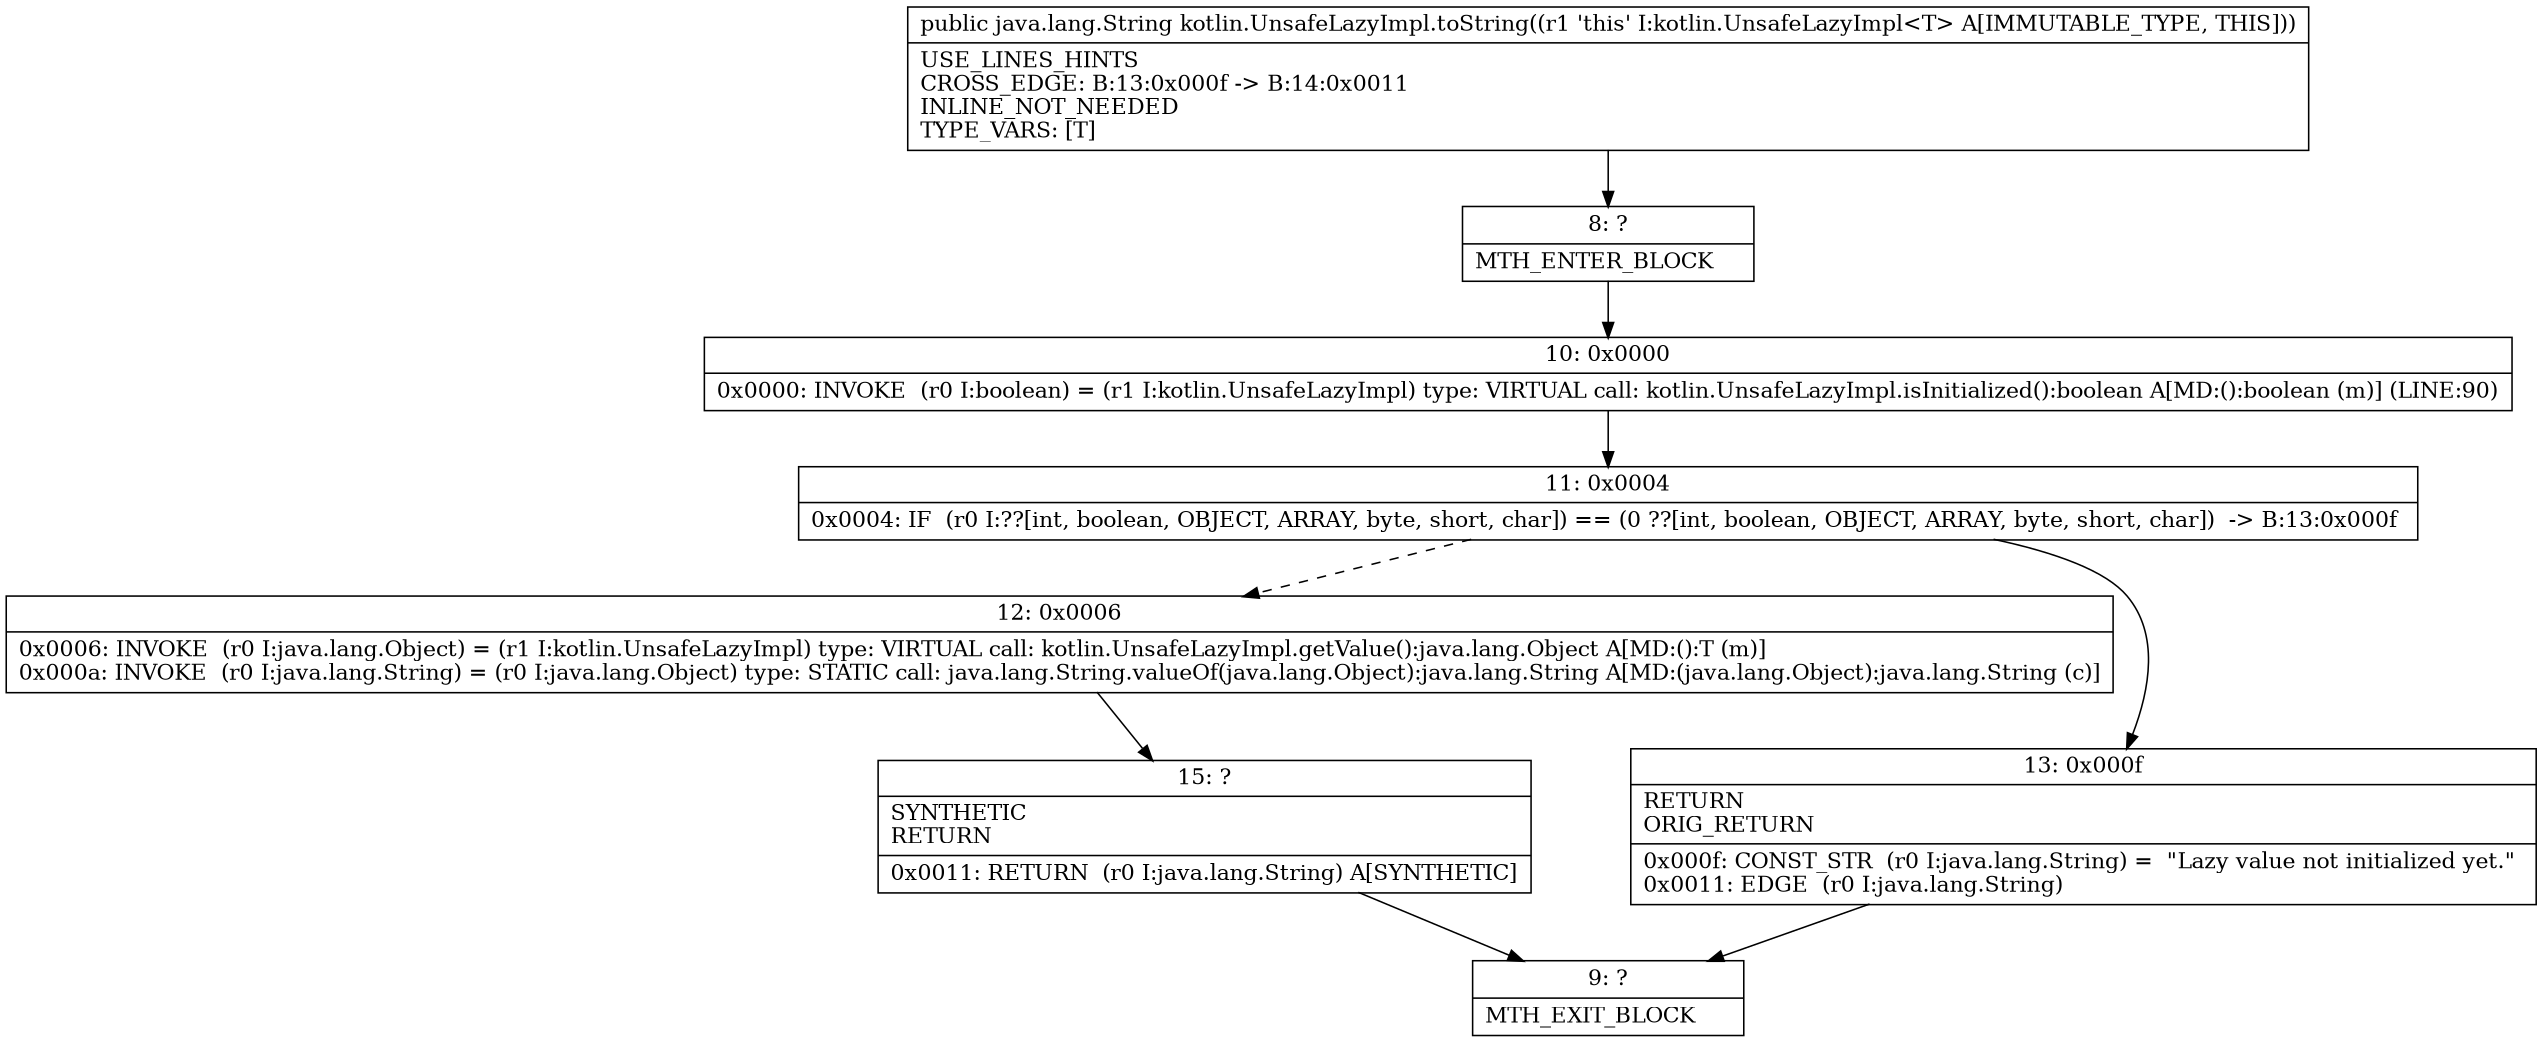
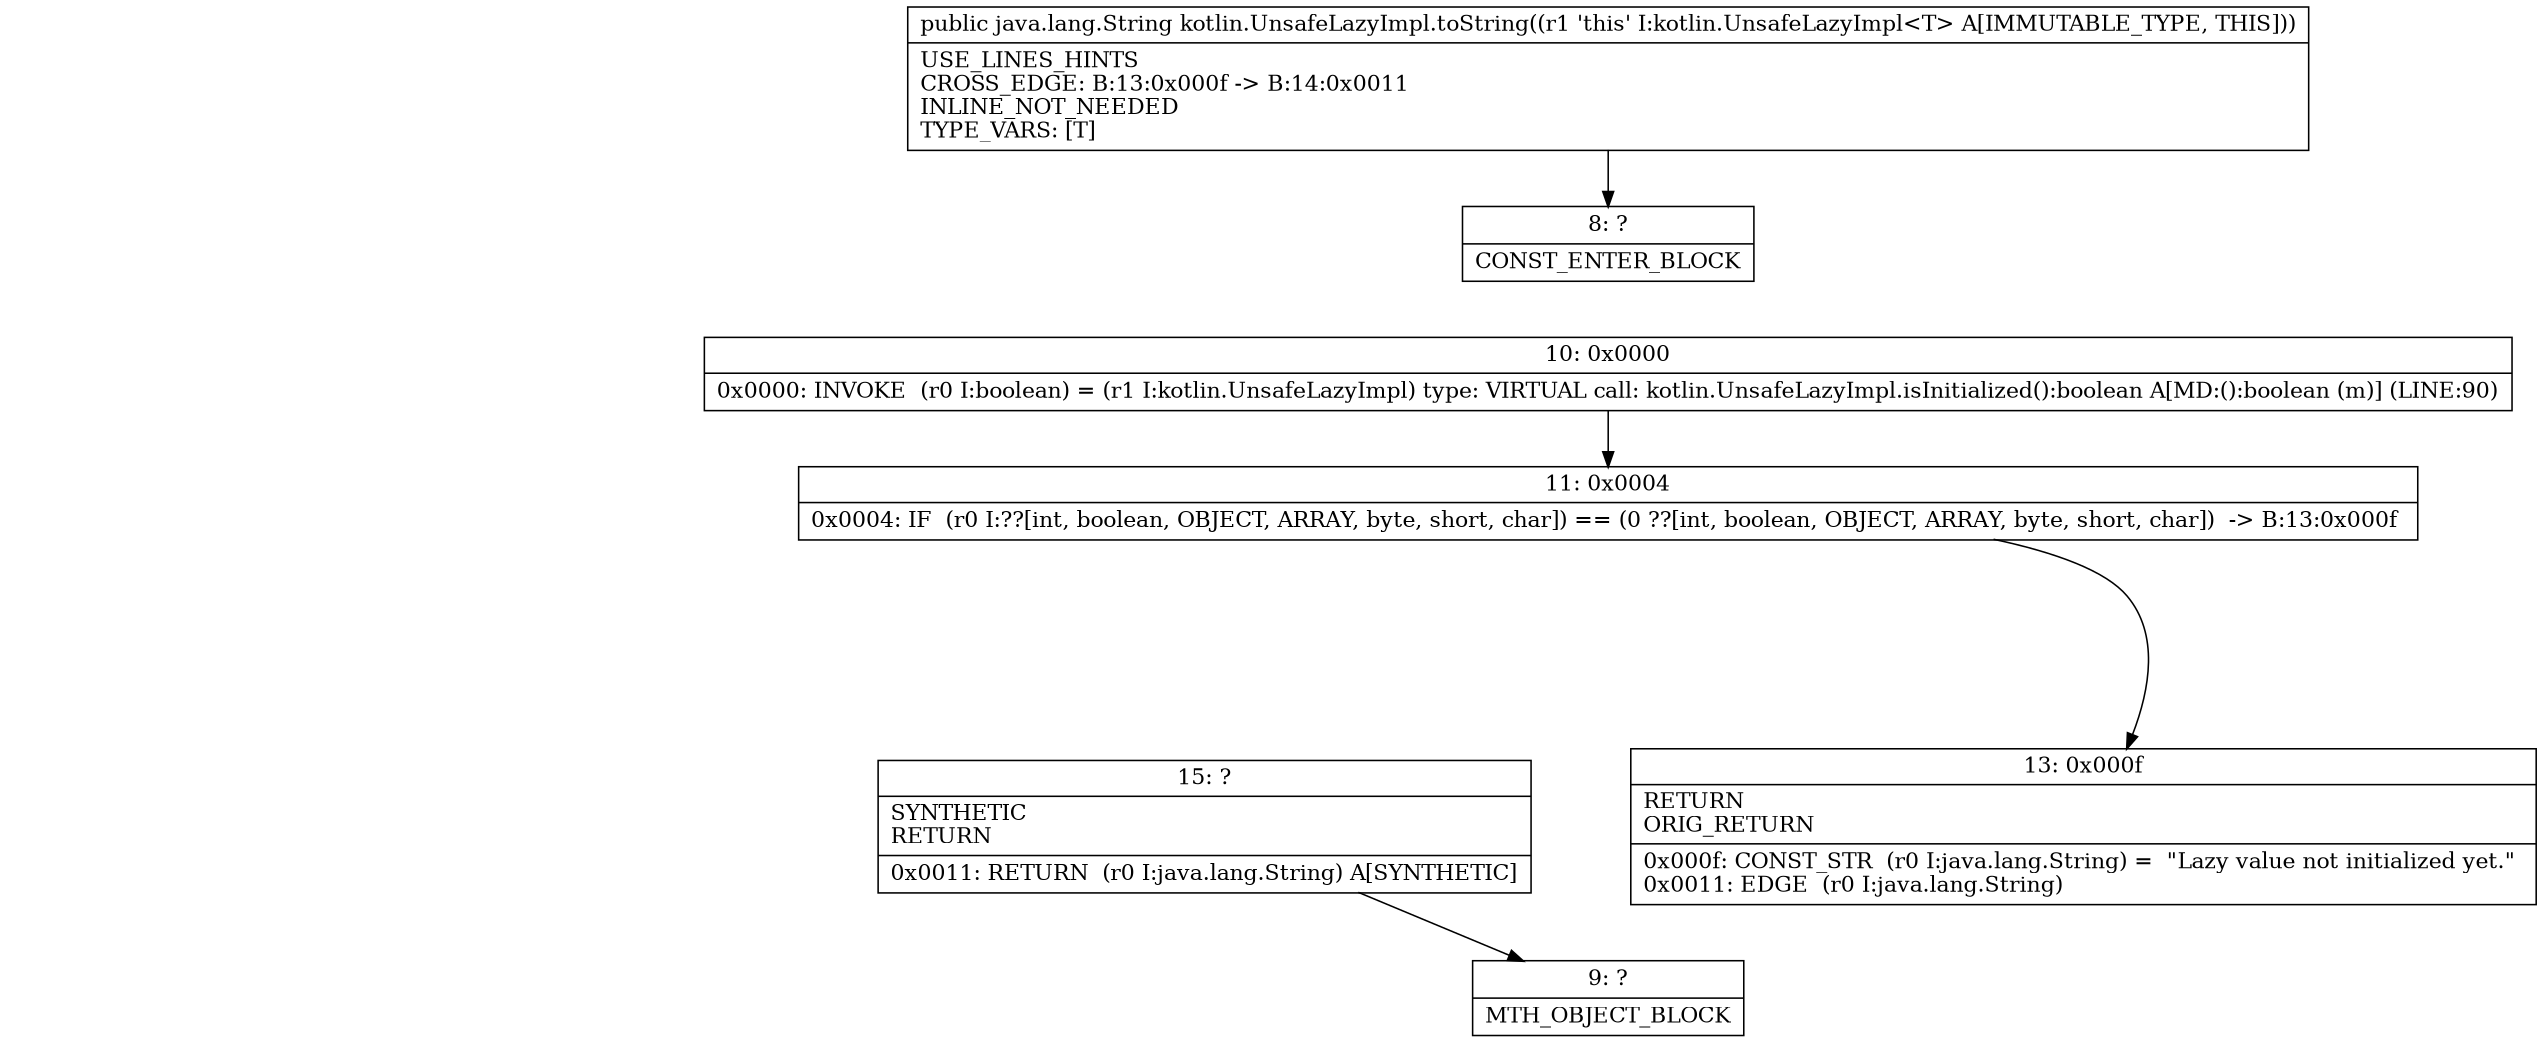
(1595, 262) -> (1608, 262)
(1608, 302) -> none
(1060, 644) -> none
(1796, 930) -> none
(1591, 1016) -> (1608, 1016)
